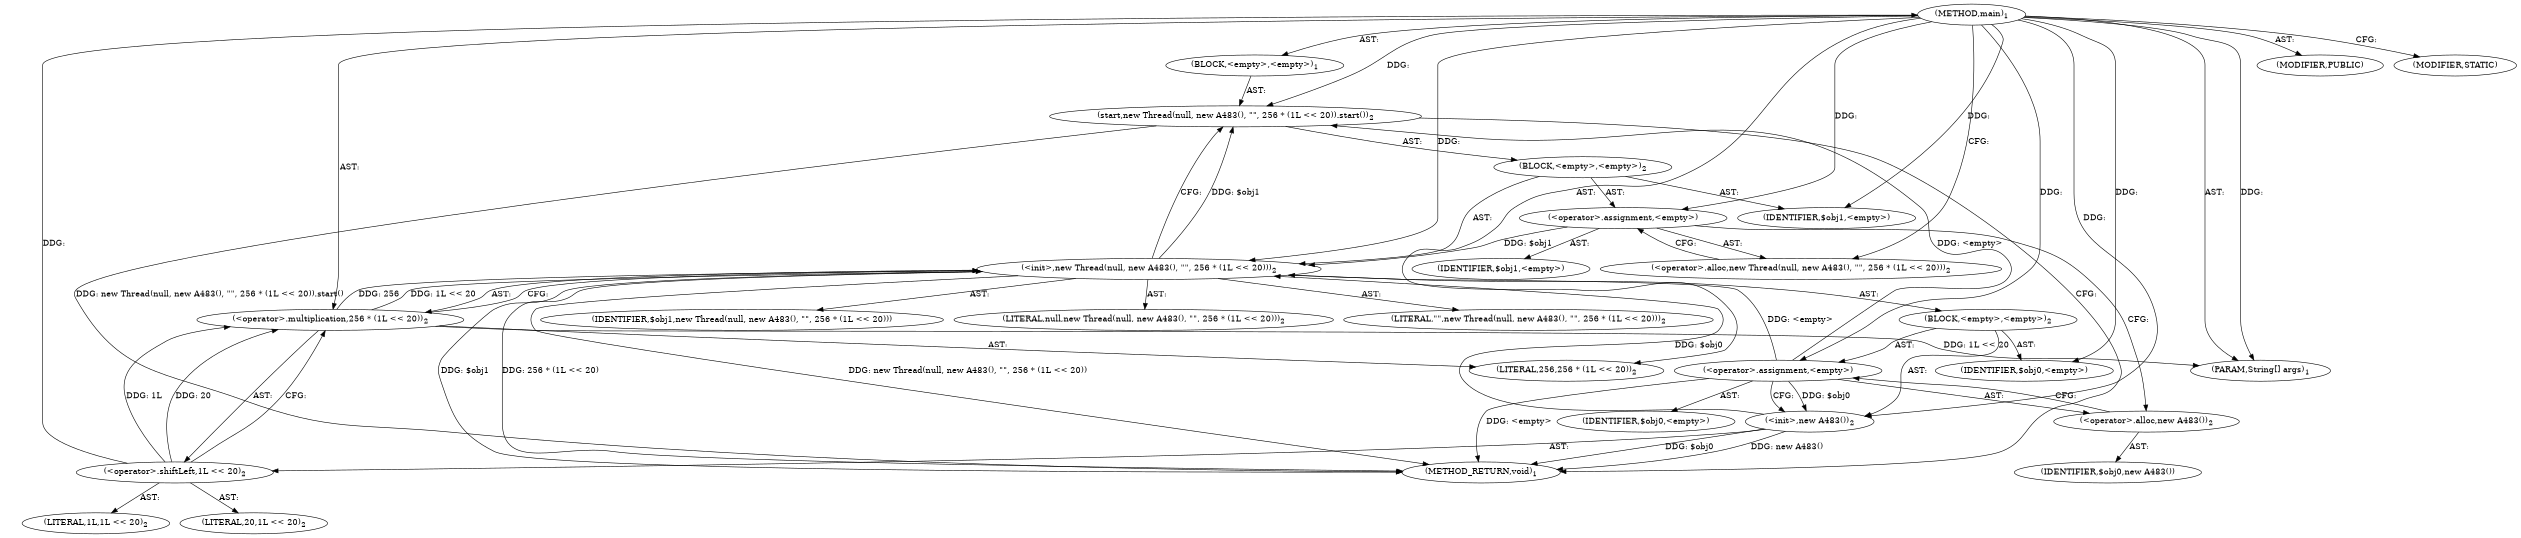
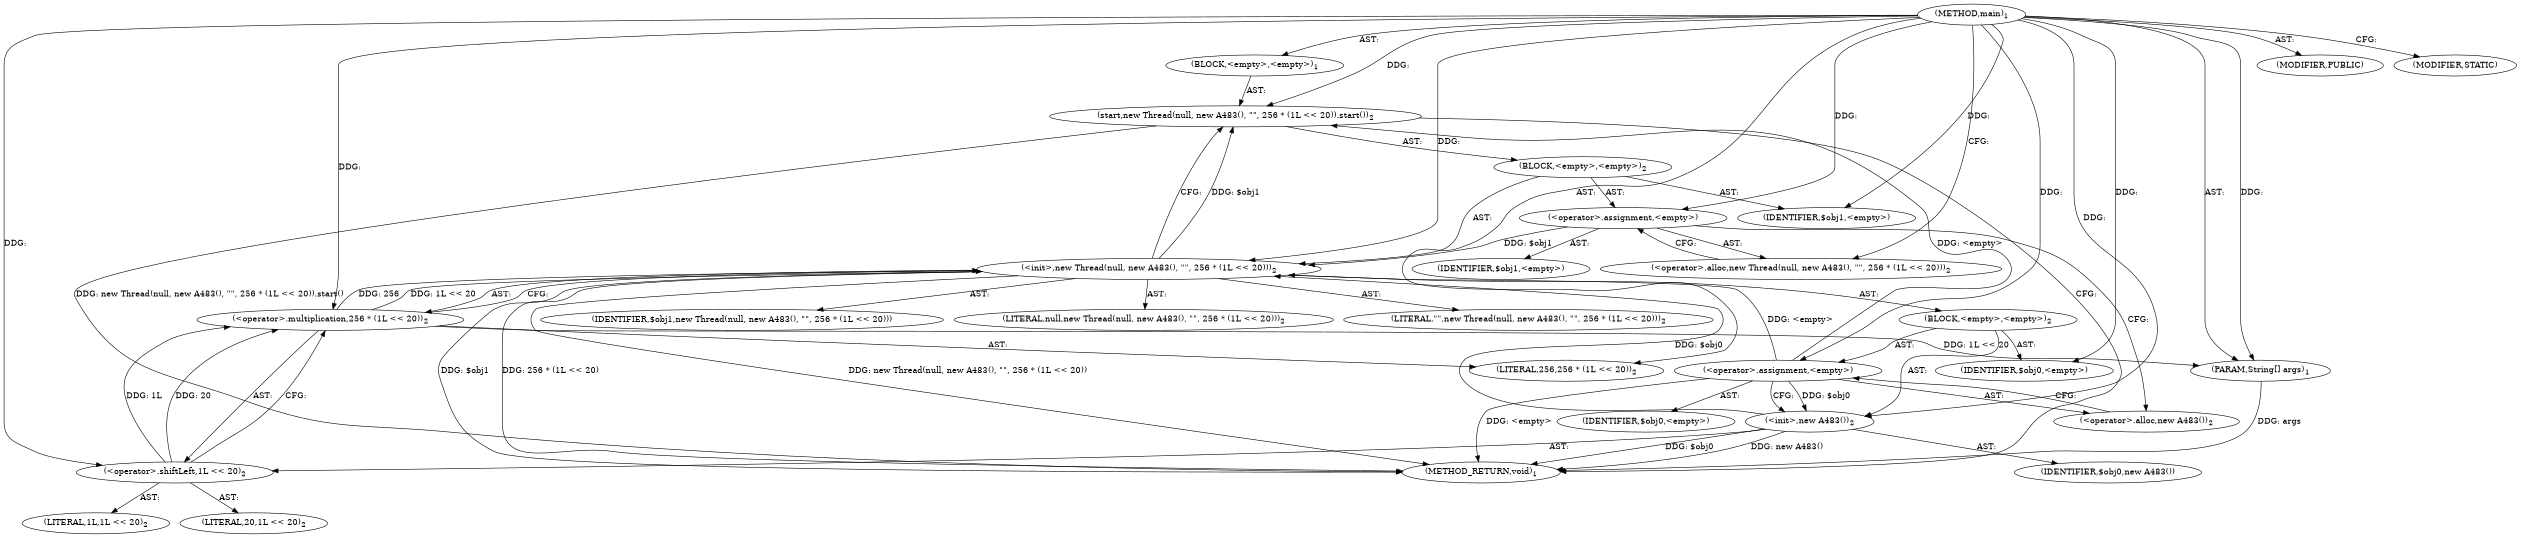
(748, 24) -> (720, 20)
(351, 167) -> (351, 167)
(2129, 445) -> (1953, 446)
none -> (1916, 459)
